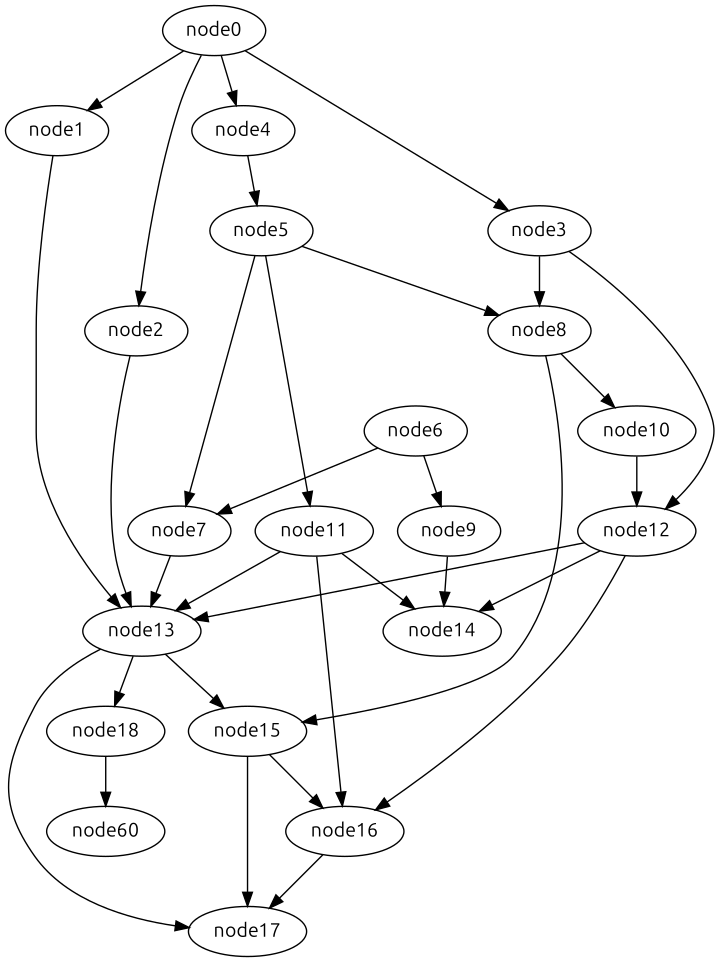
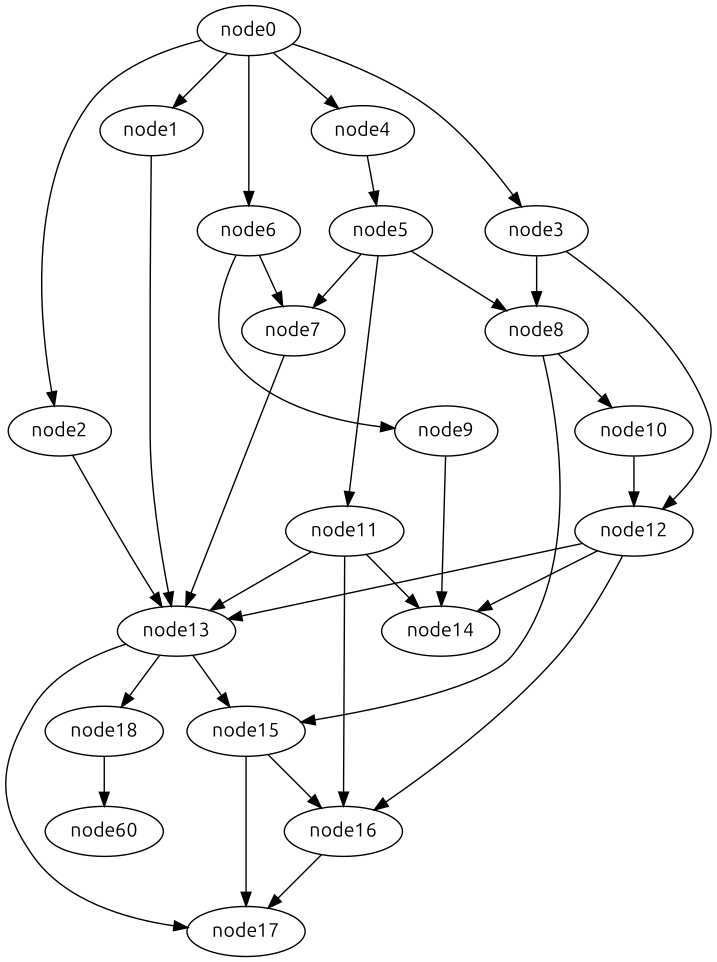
none -> (249, 124)
